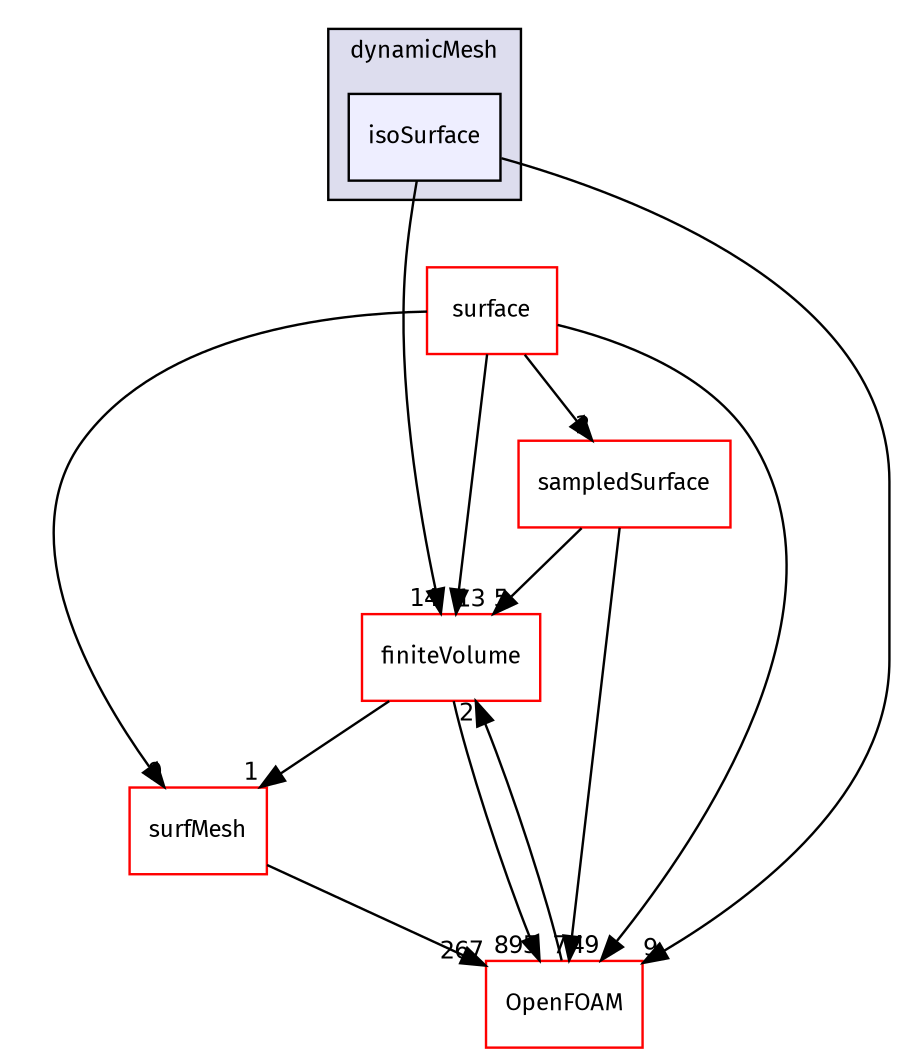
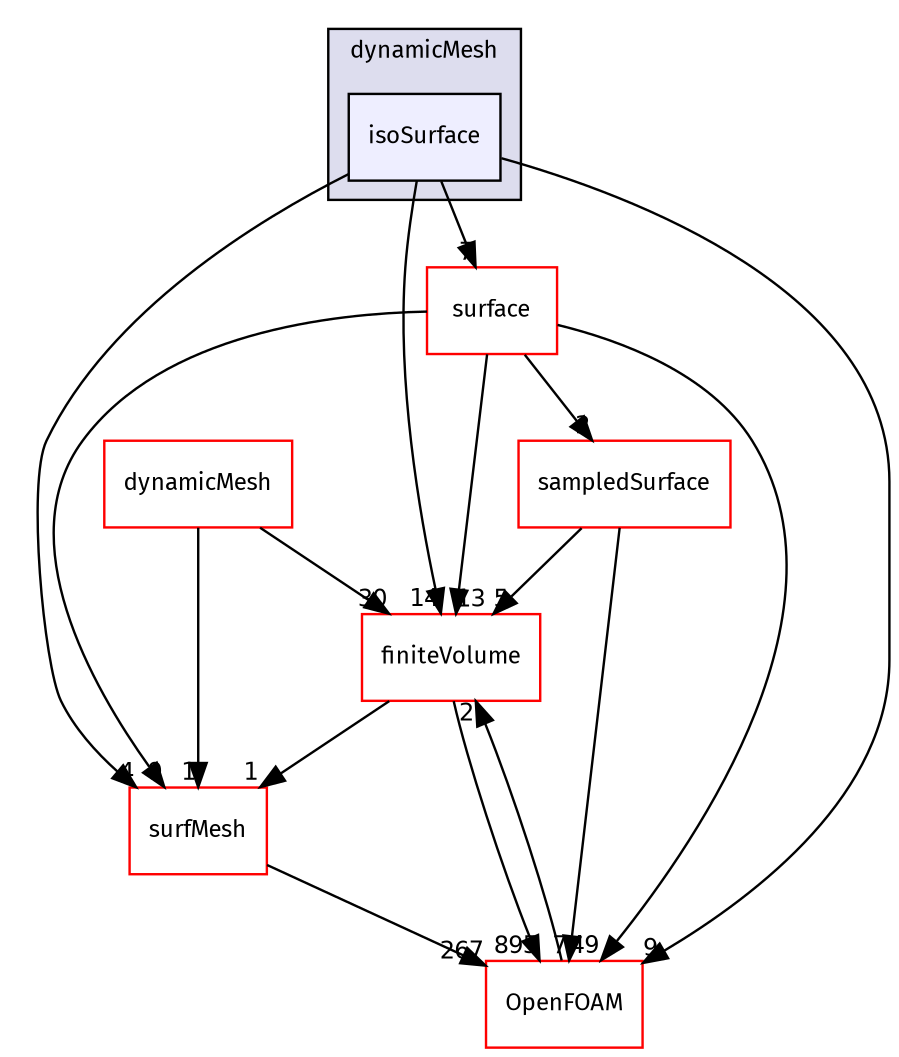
none -> (454, 214)
none -> (60, 417)
none -> (198, 484)
